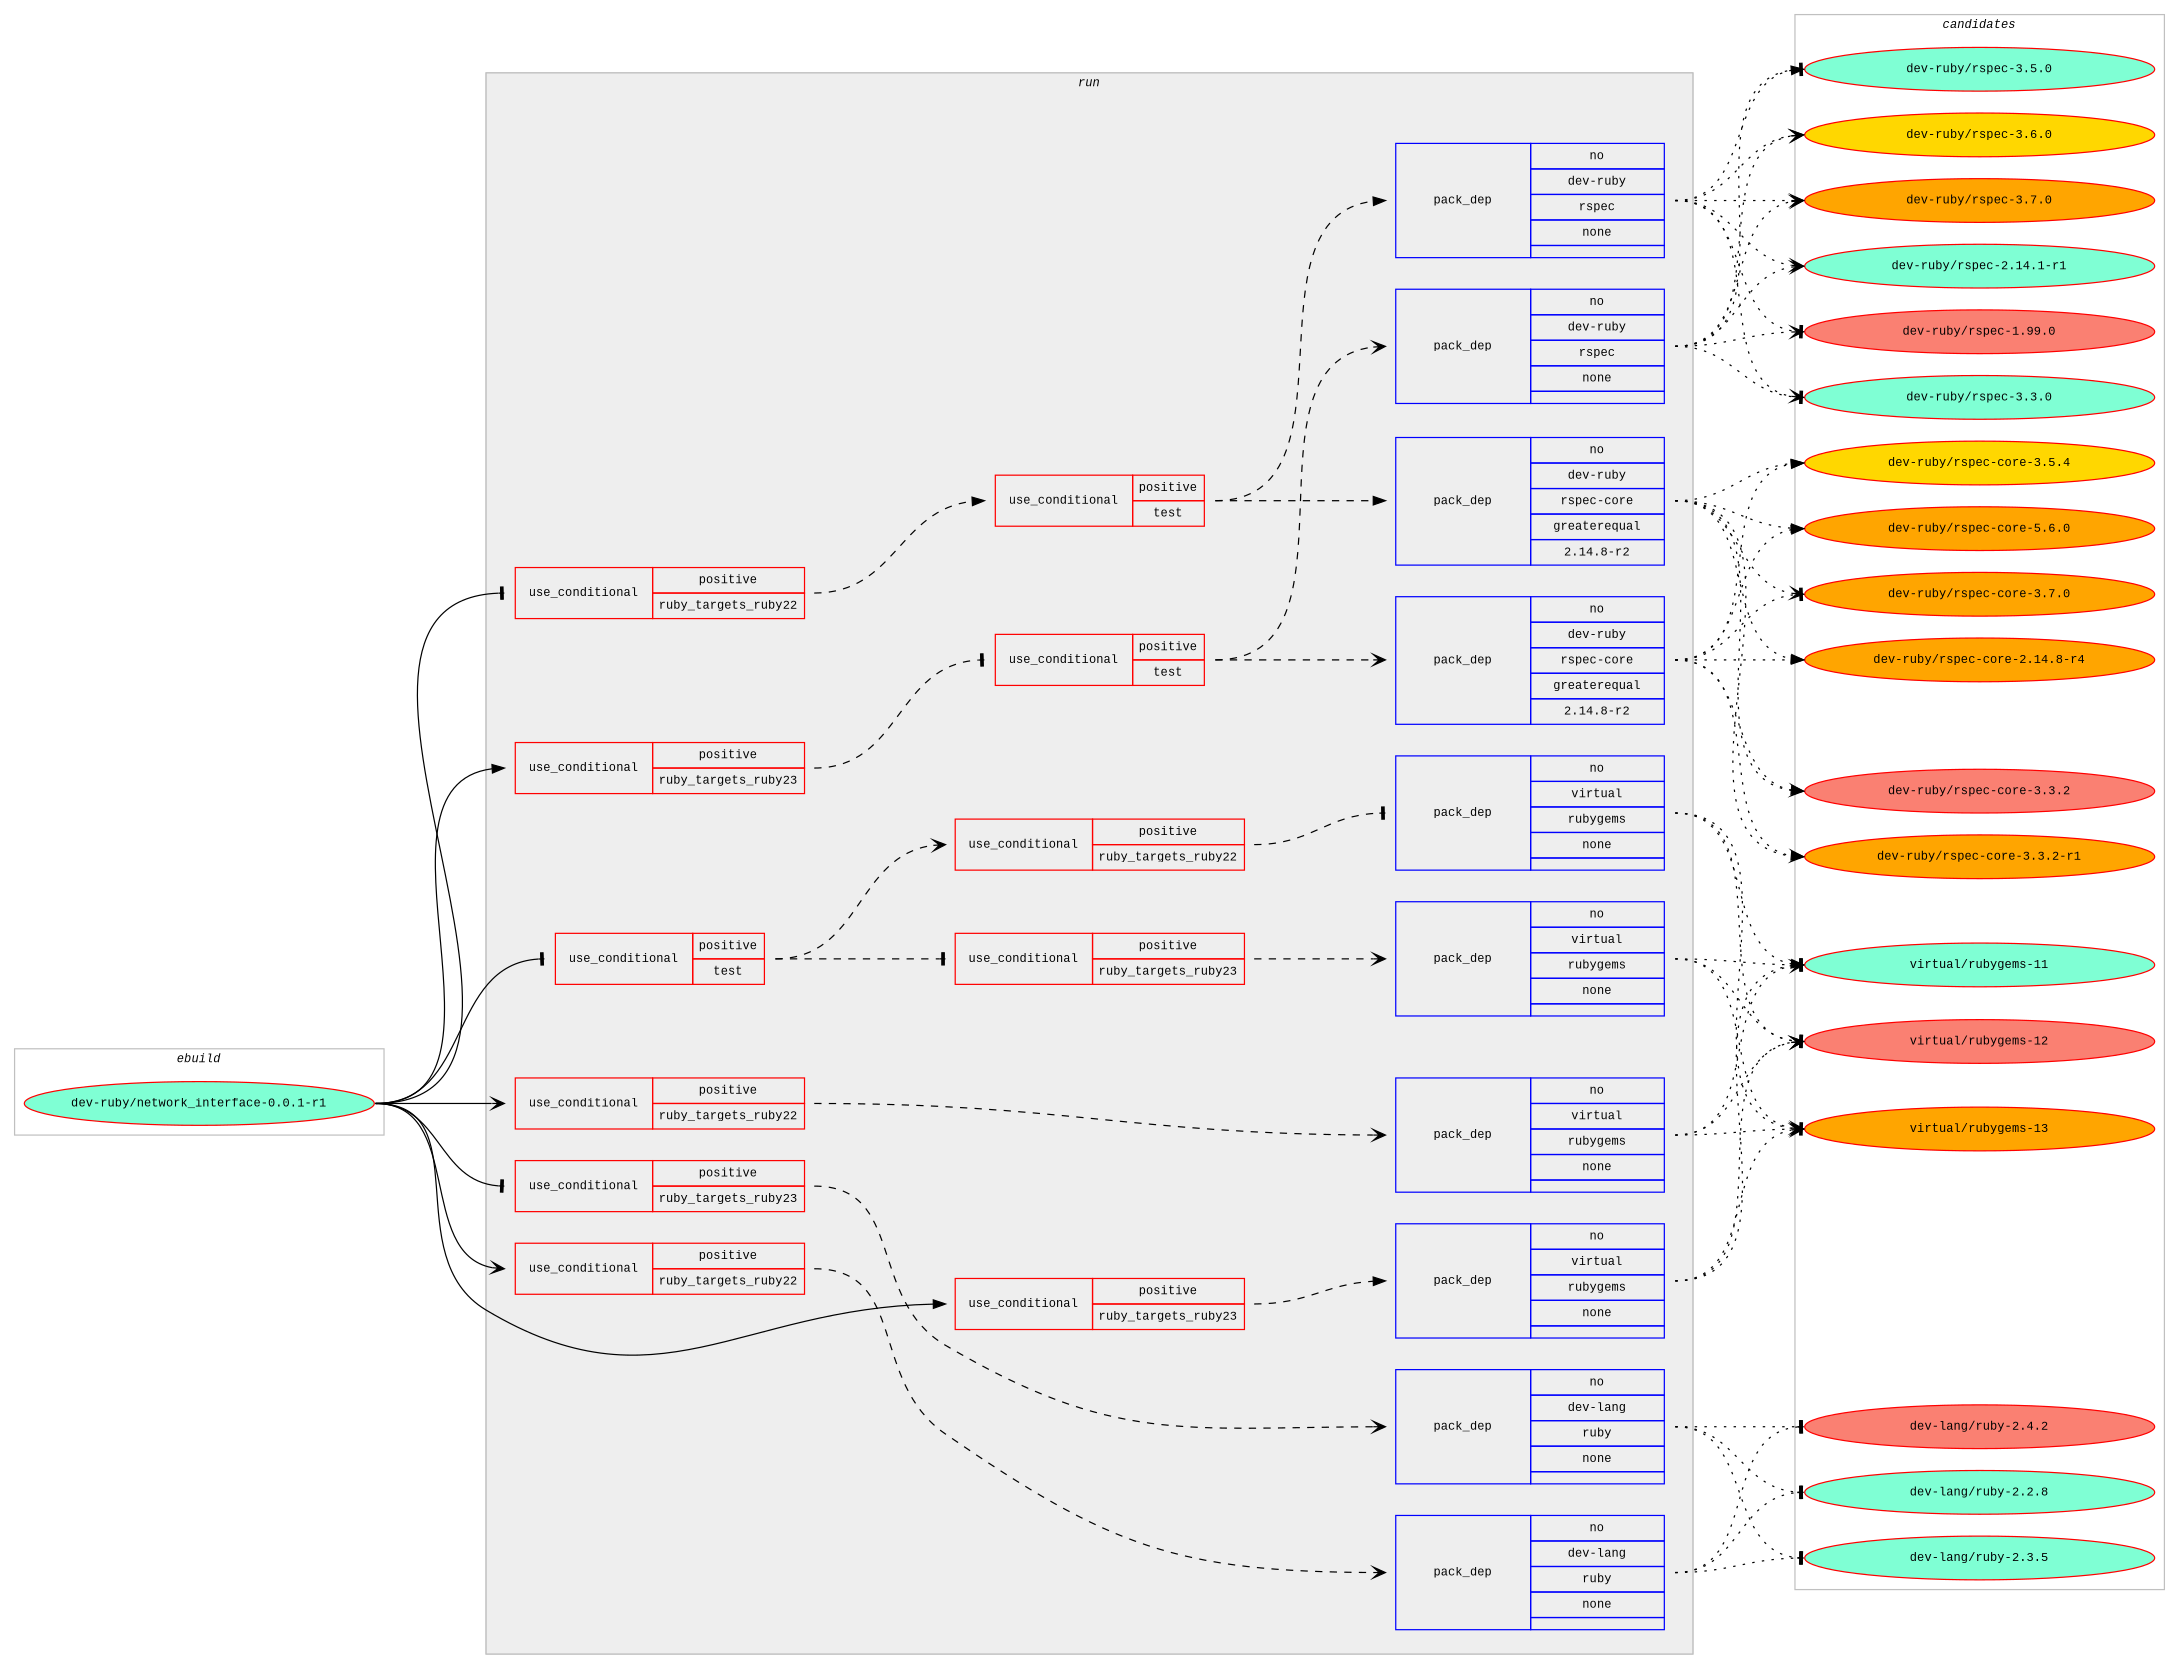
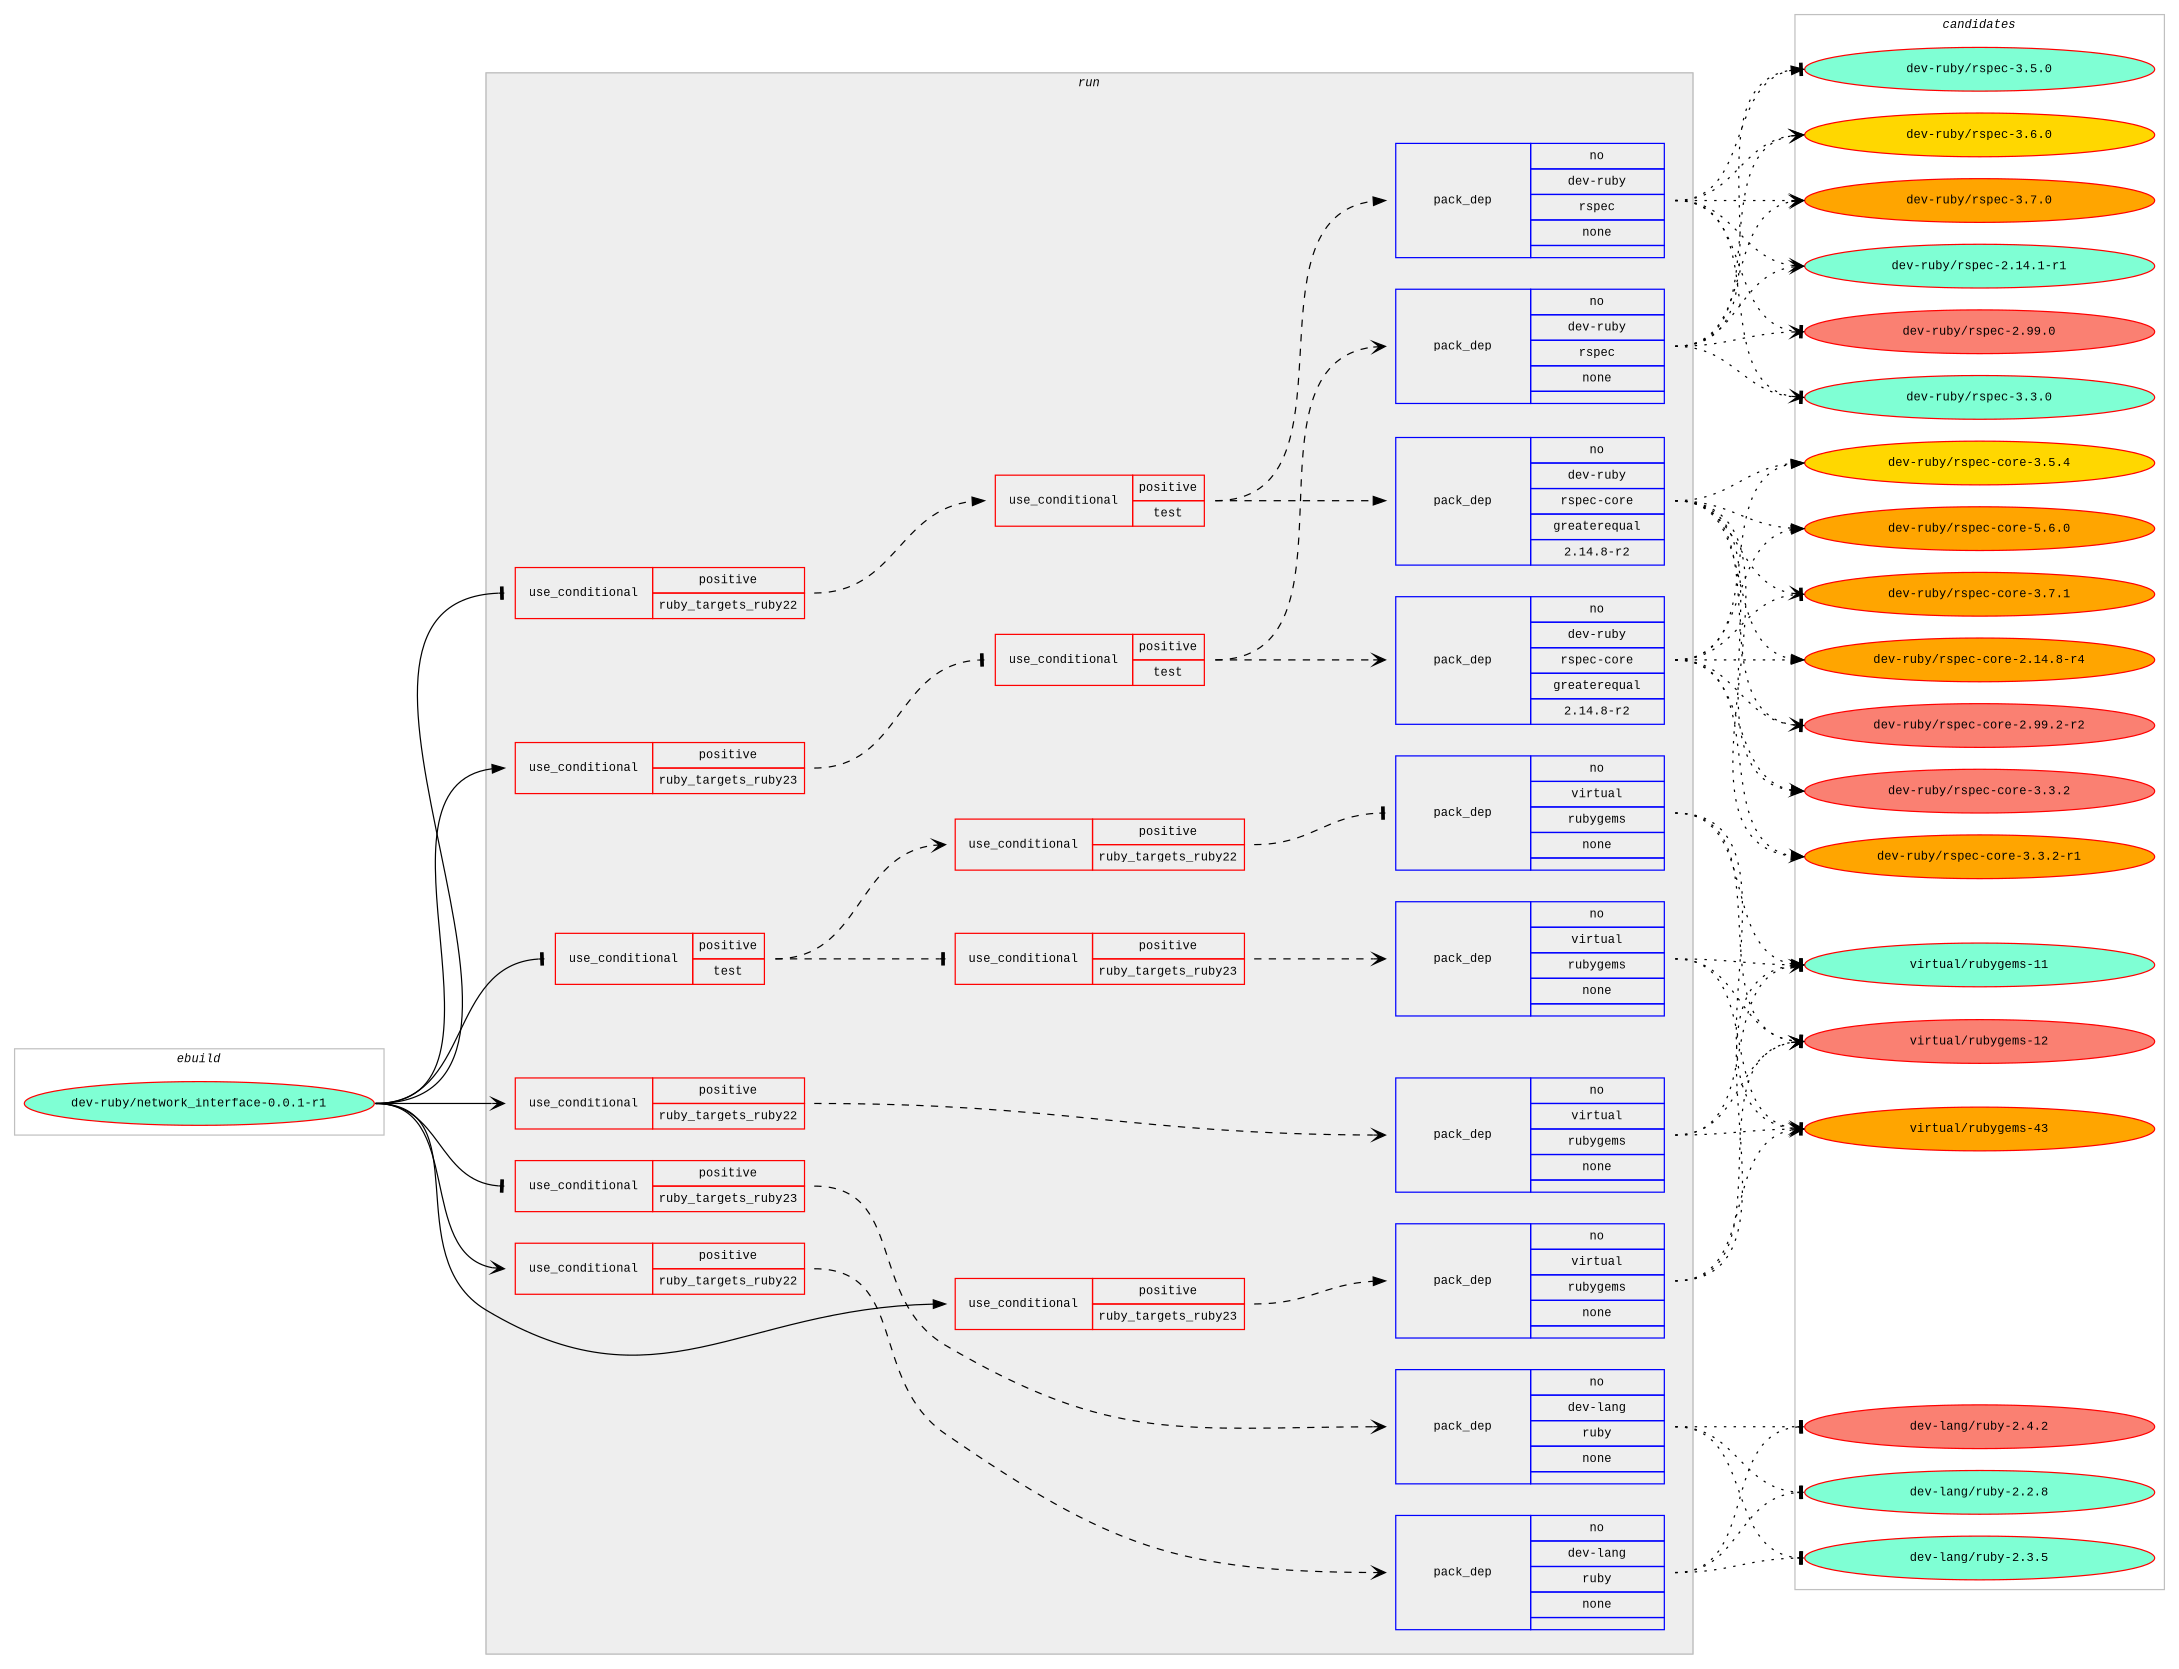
(1980, 332) -> (1980, 332)
(1980, 594) -> (1980, 594)
none -> (1980, 726)
(1980, 1129) -> (1980, 1129)
